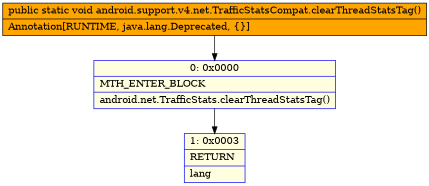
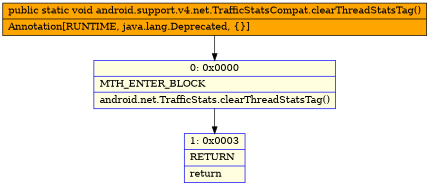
(201, 174) -> (206, 174)
